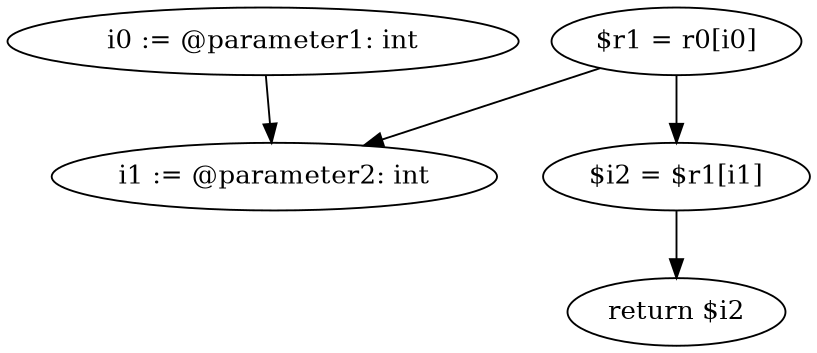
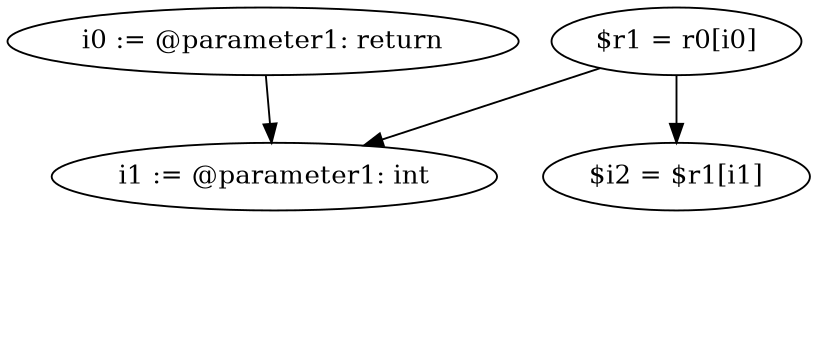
(263, 41) -> (263, 41)
(274, 177) -> (274, 177)
(677, 312) -> none
